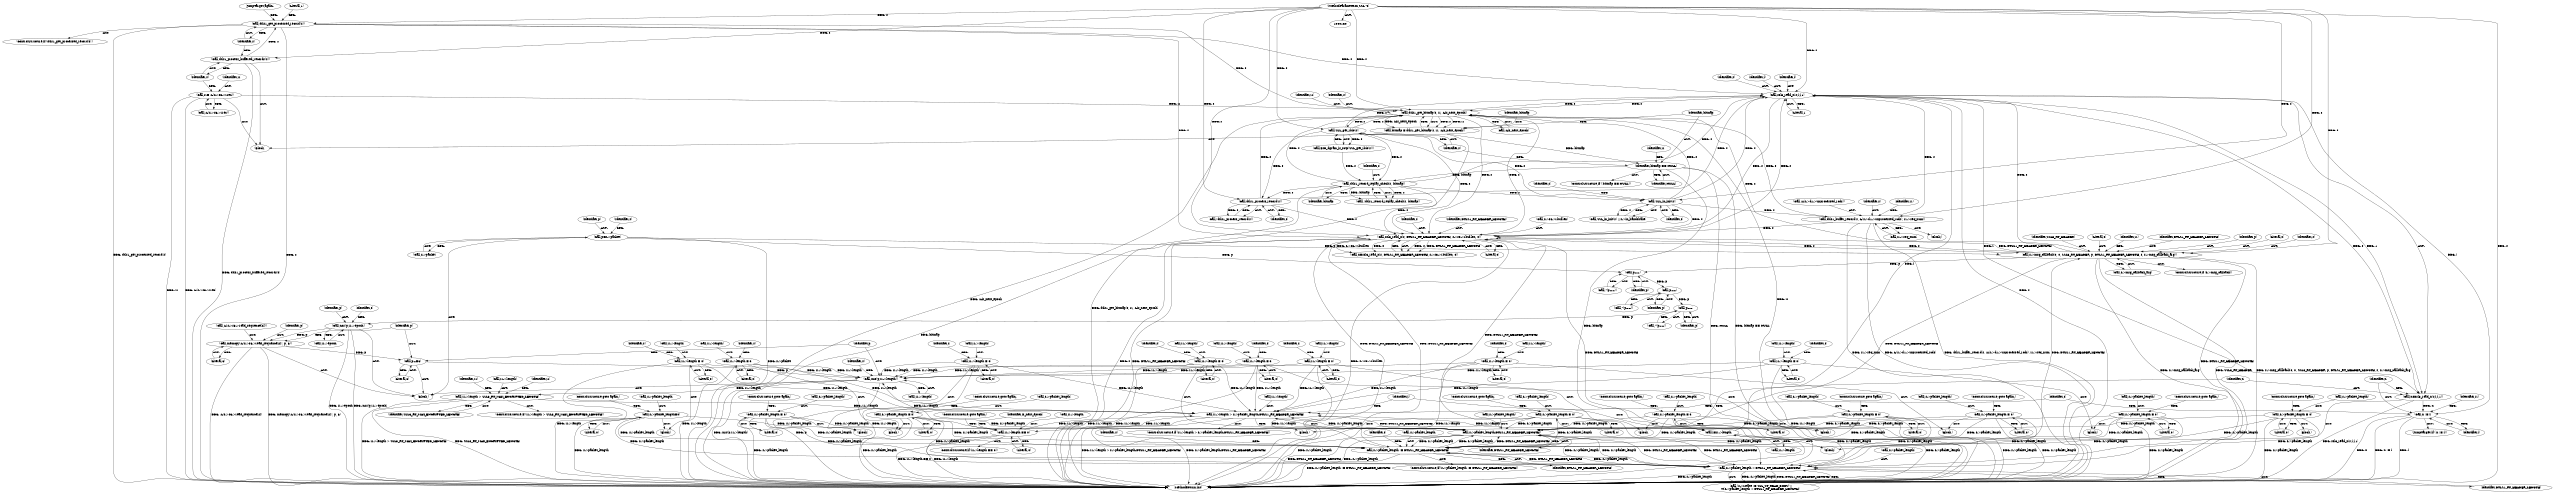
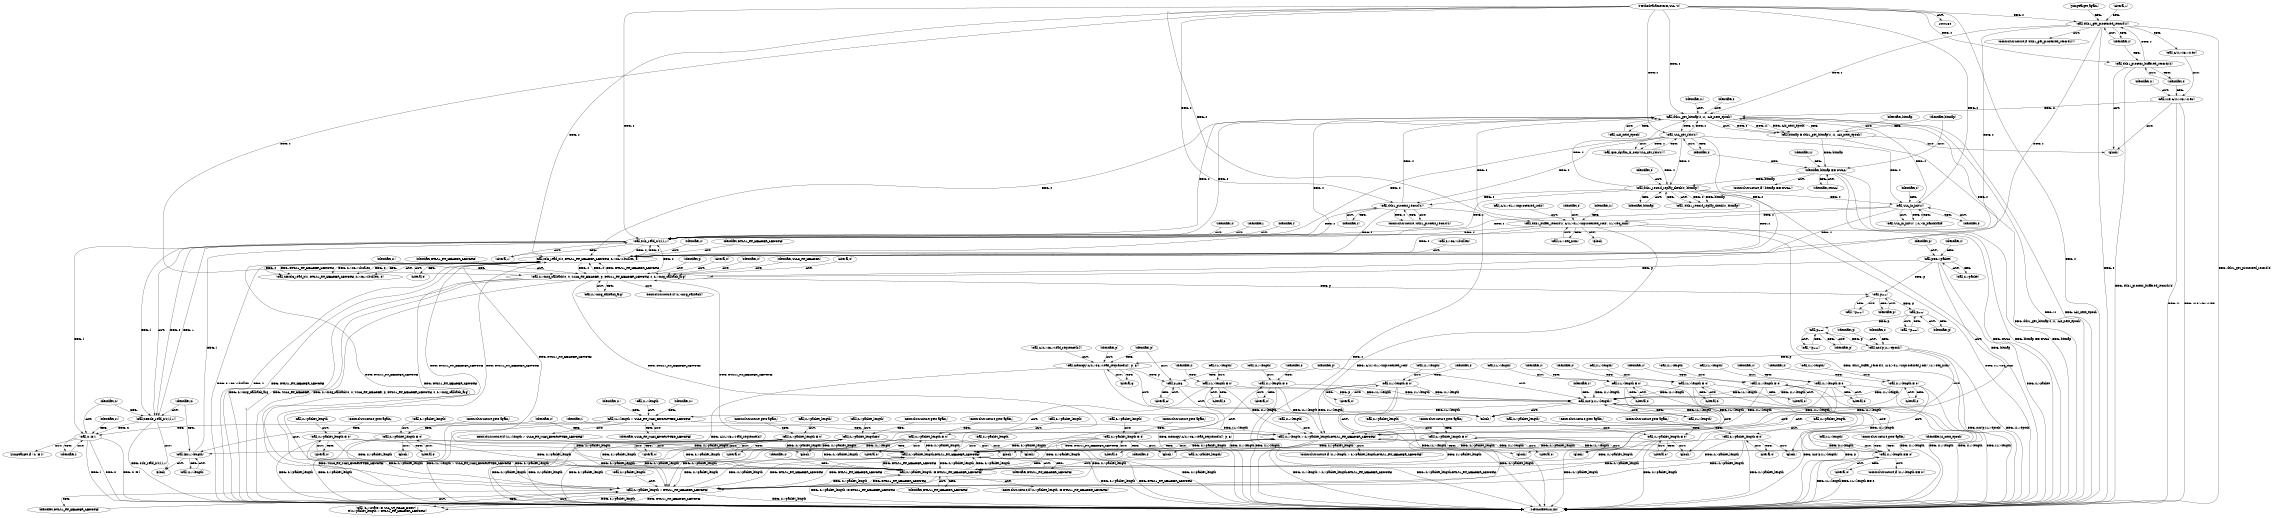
(214, 103) -> (2154, 34)
(1231, 219) -> (1420, 224)
(326, 344) -> none
(2064, 478) -> (1268, 418)
